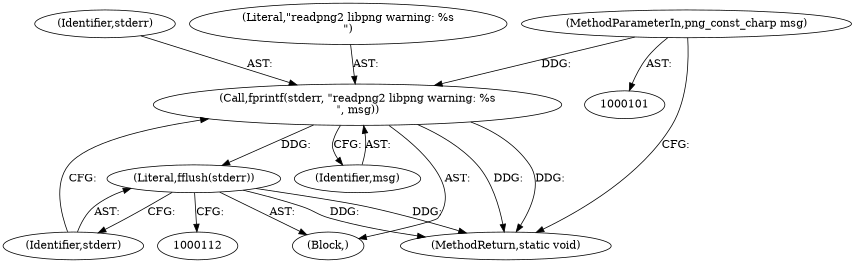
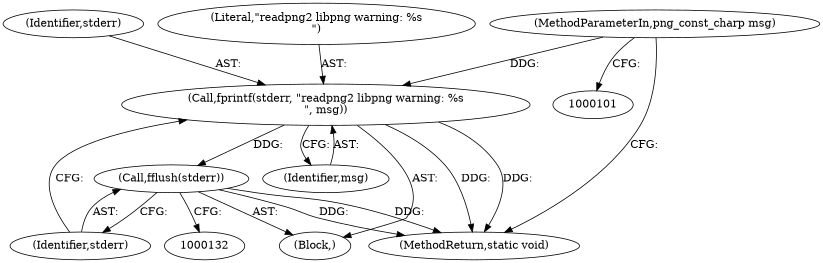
(661, 64) -> (628, 64)
(194, 179) -> (171, 179)
(198, 246) -> (205, 246)
